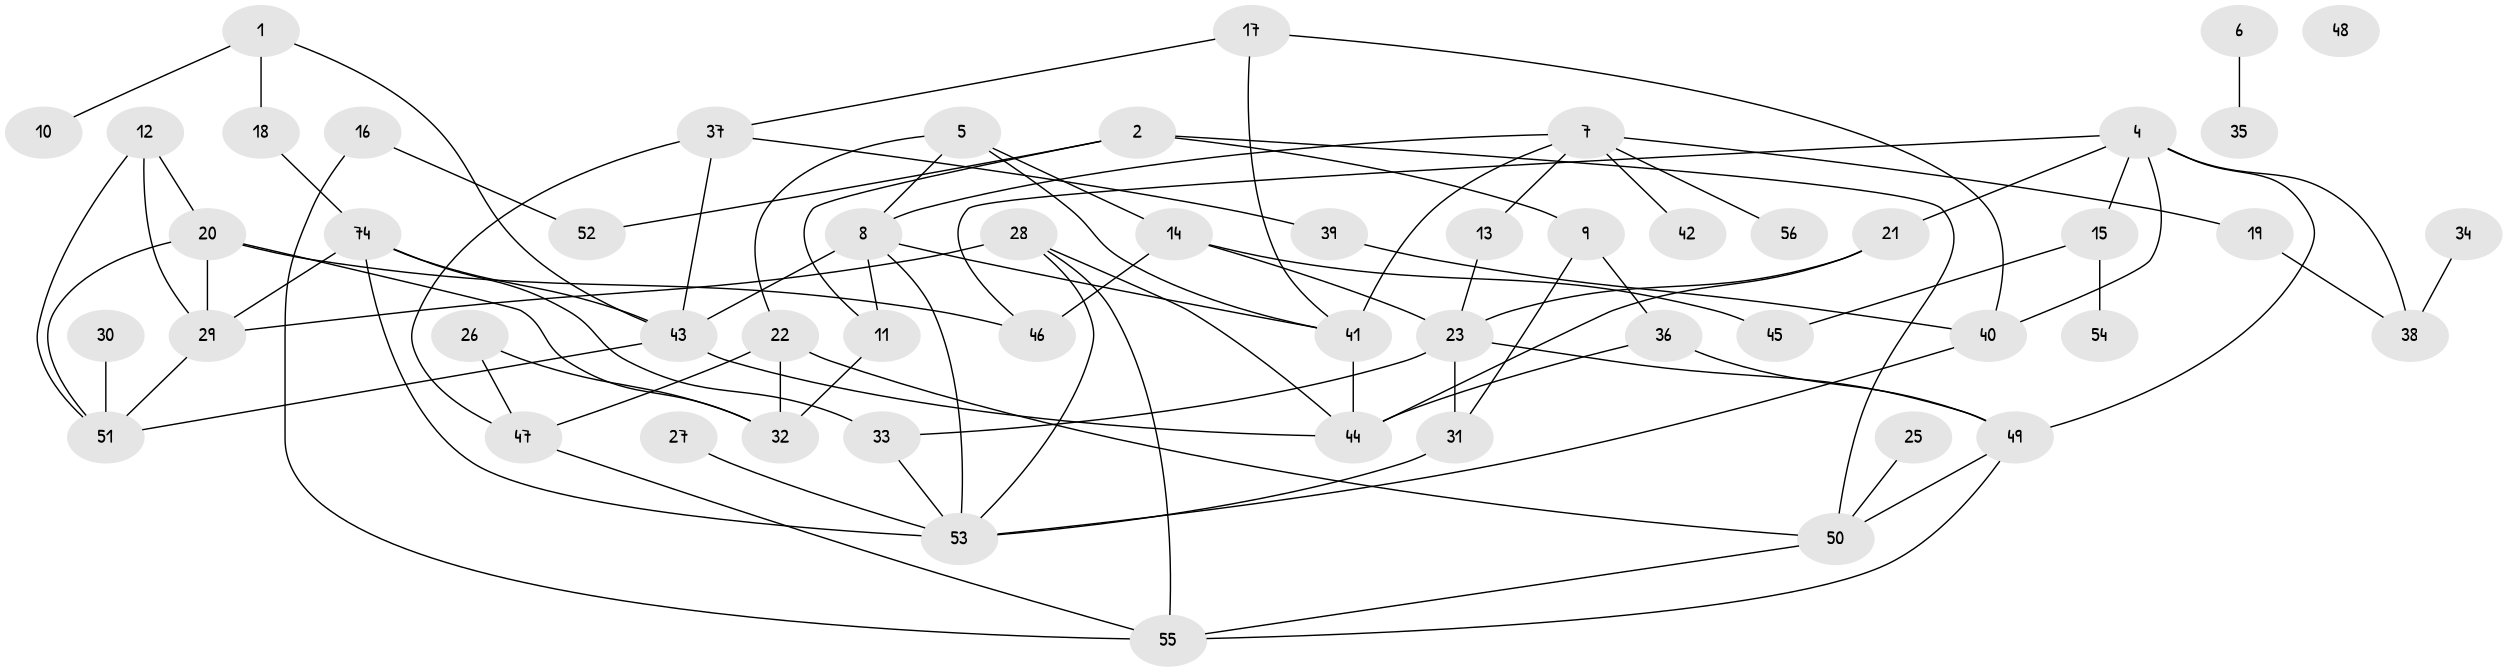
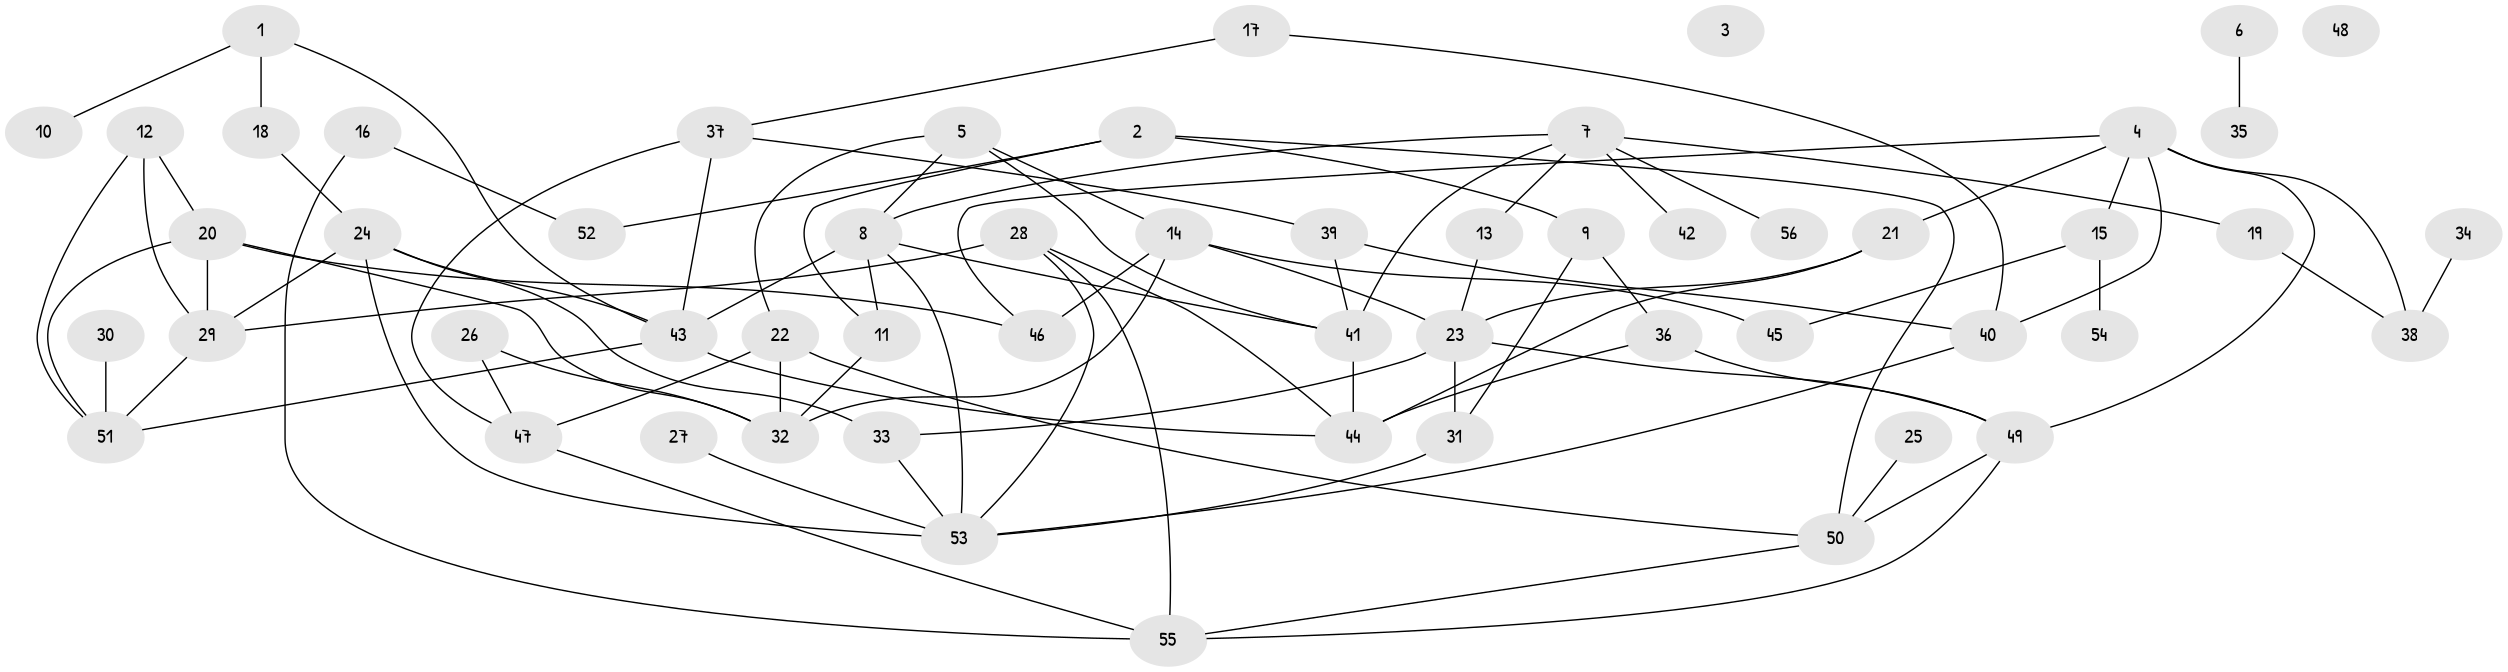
none -> (1726, 31)
(1258, 197) -> (1339, 277)
(363, 234) -> (363, 234)
none -> (1015, 392)
